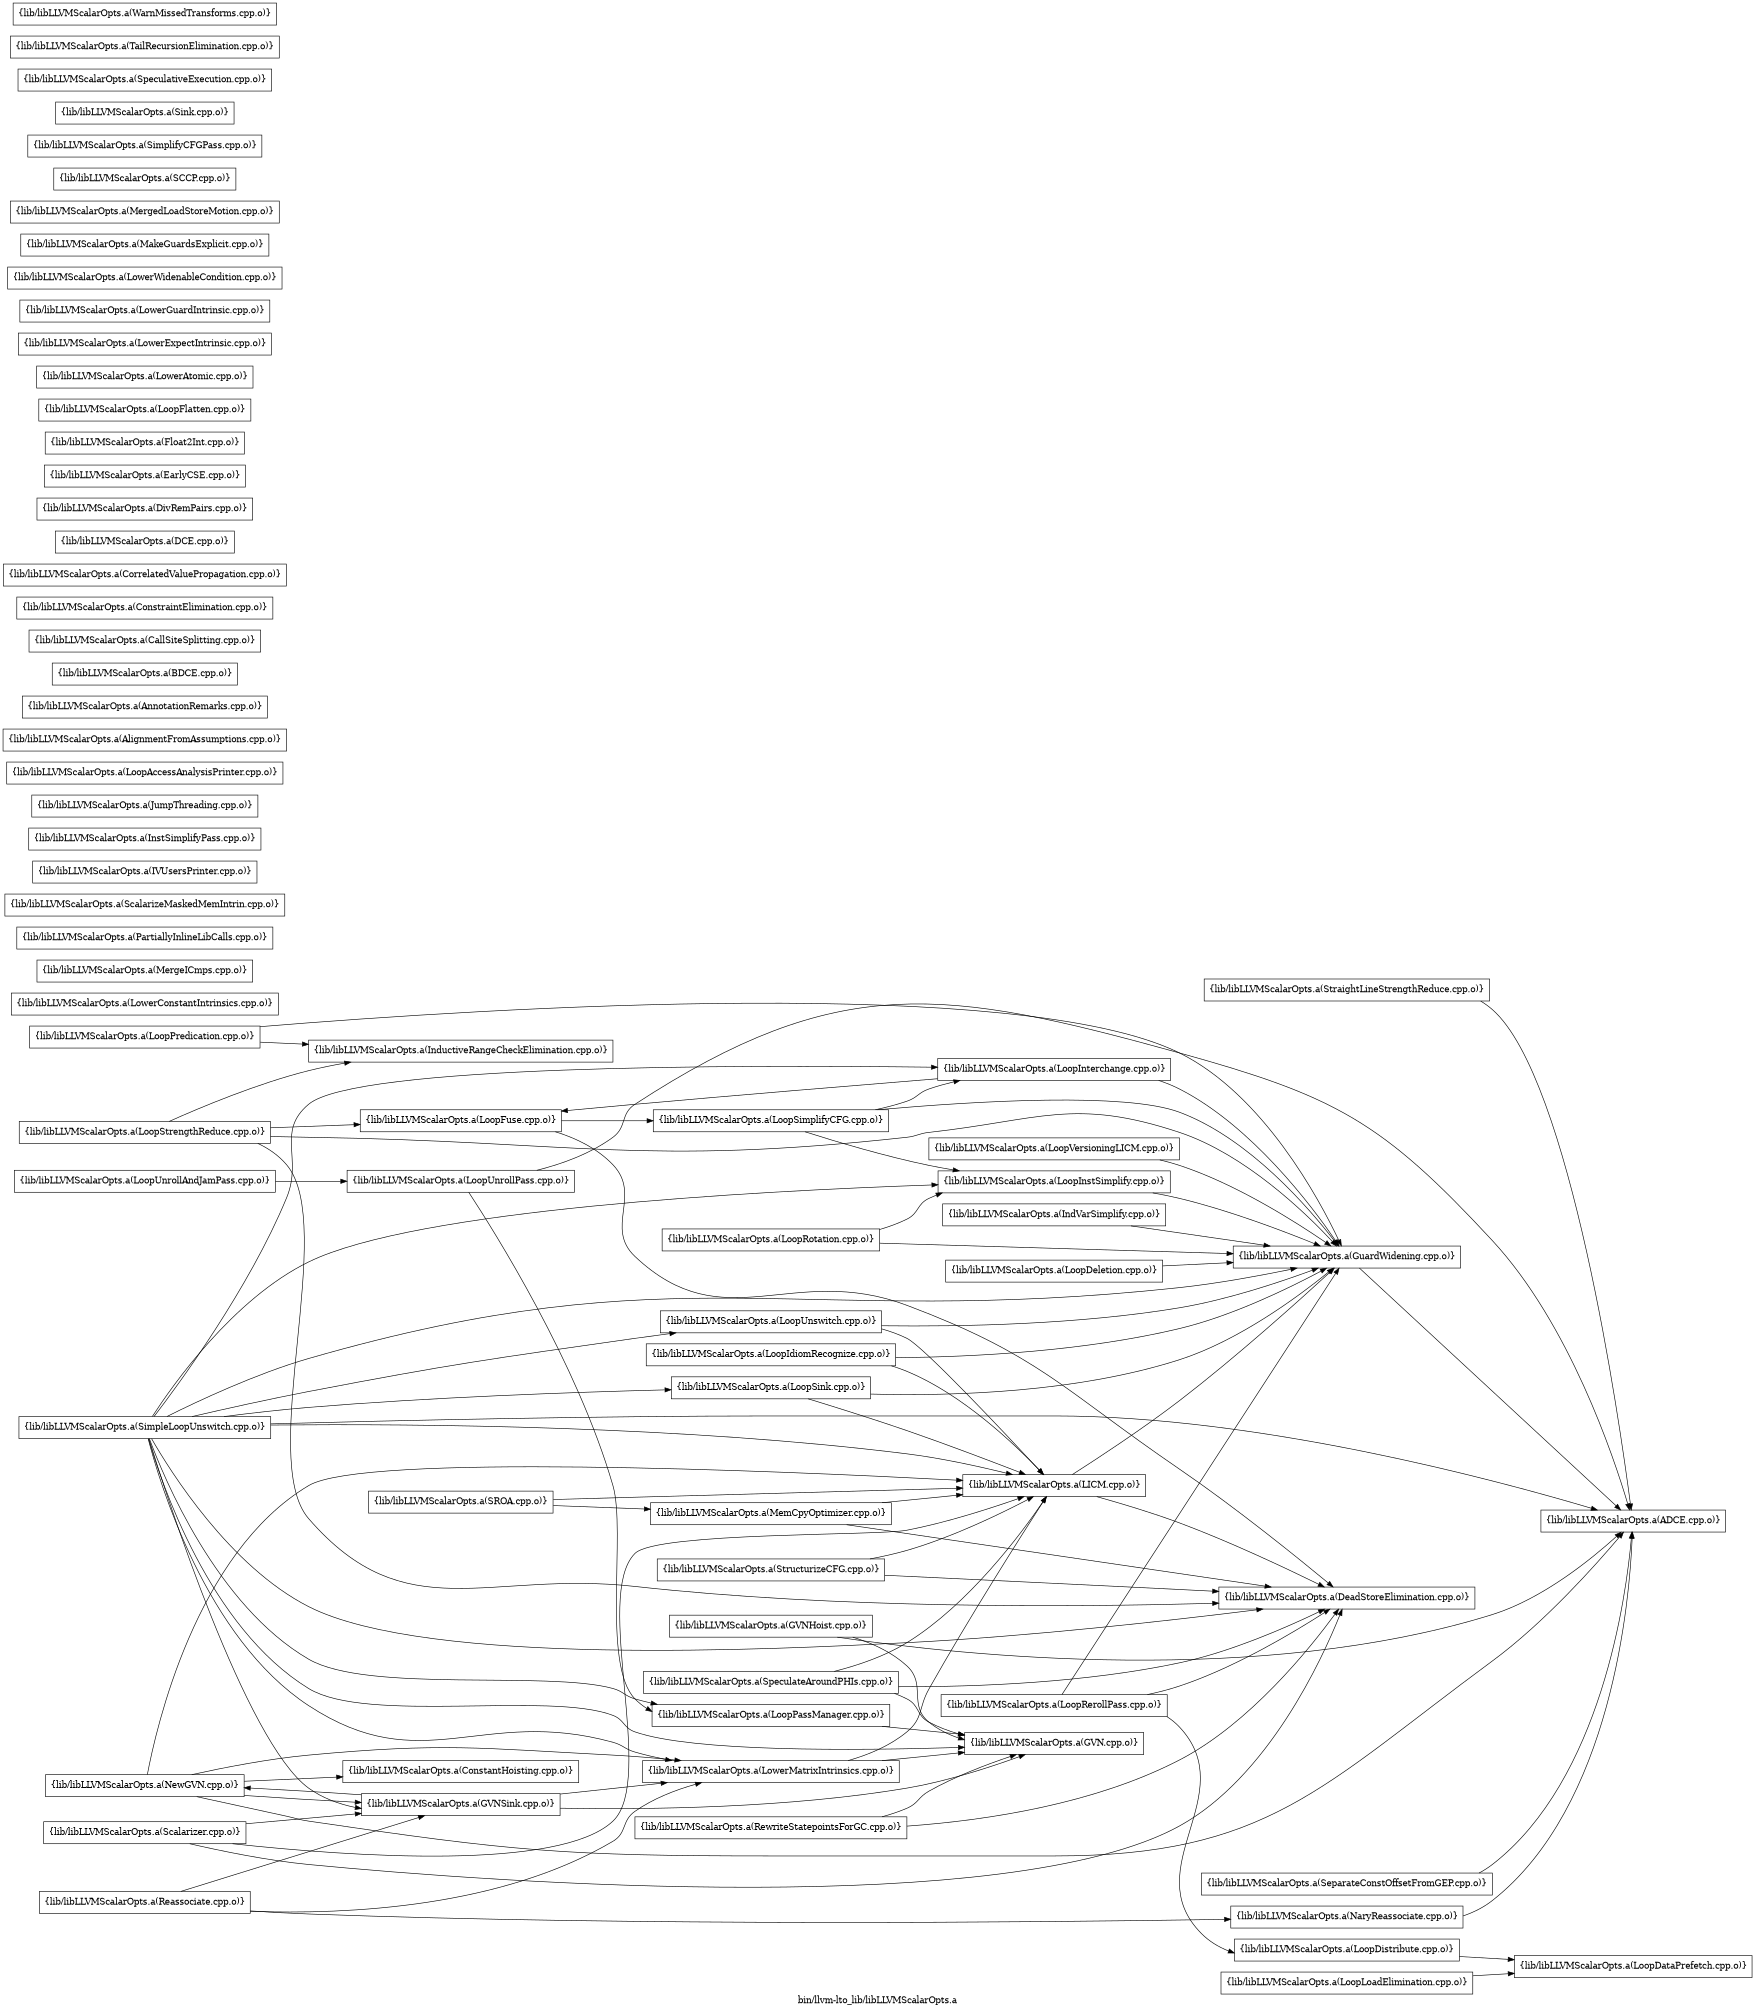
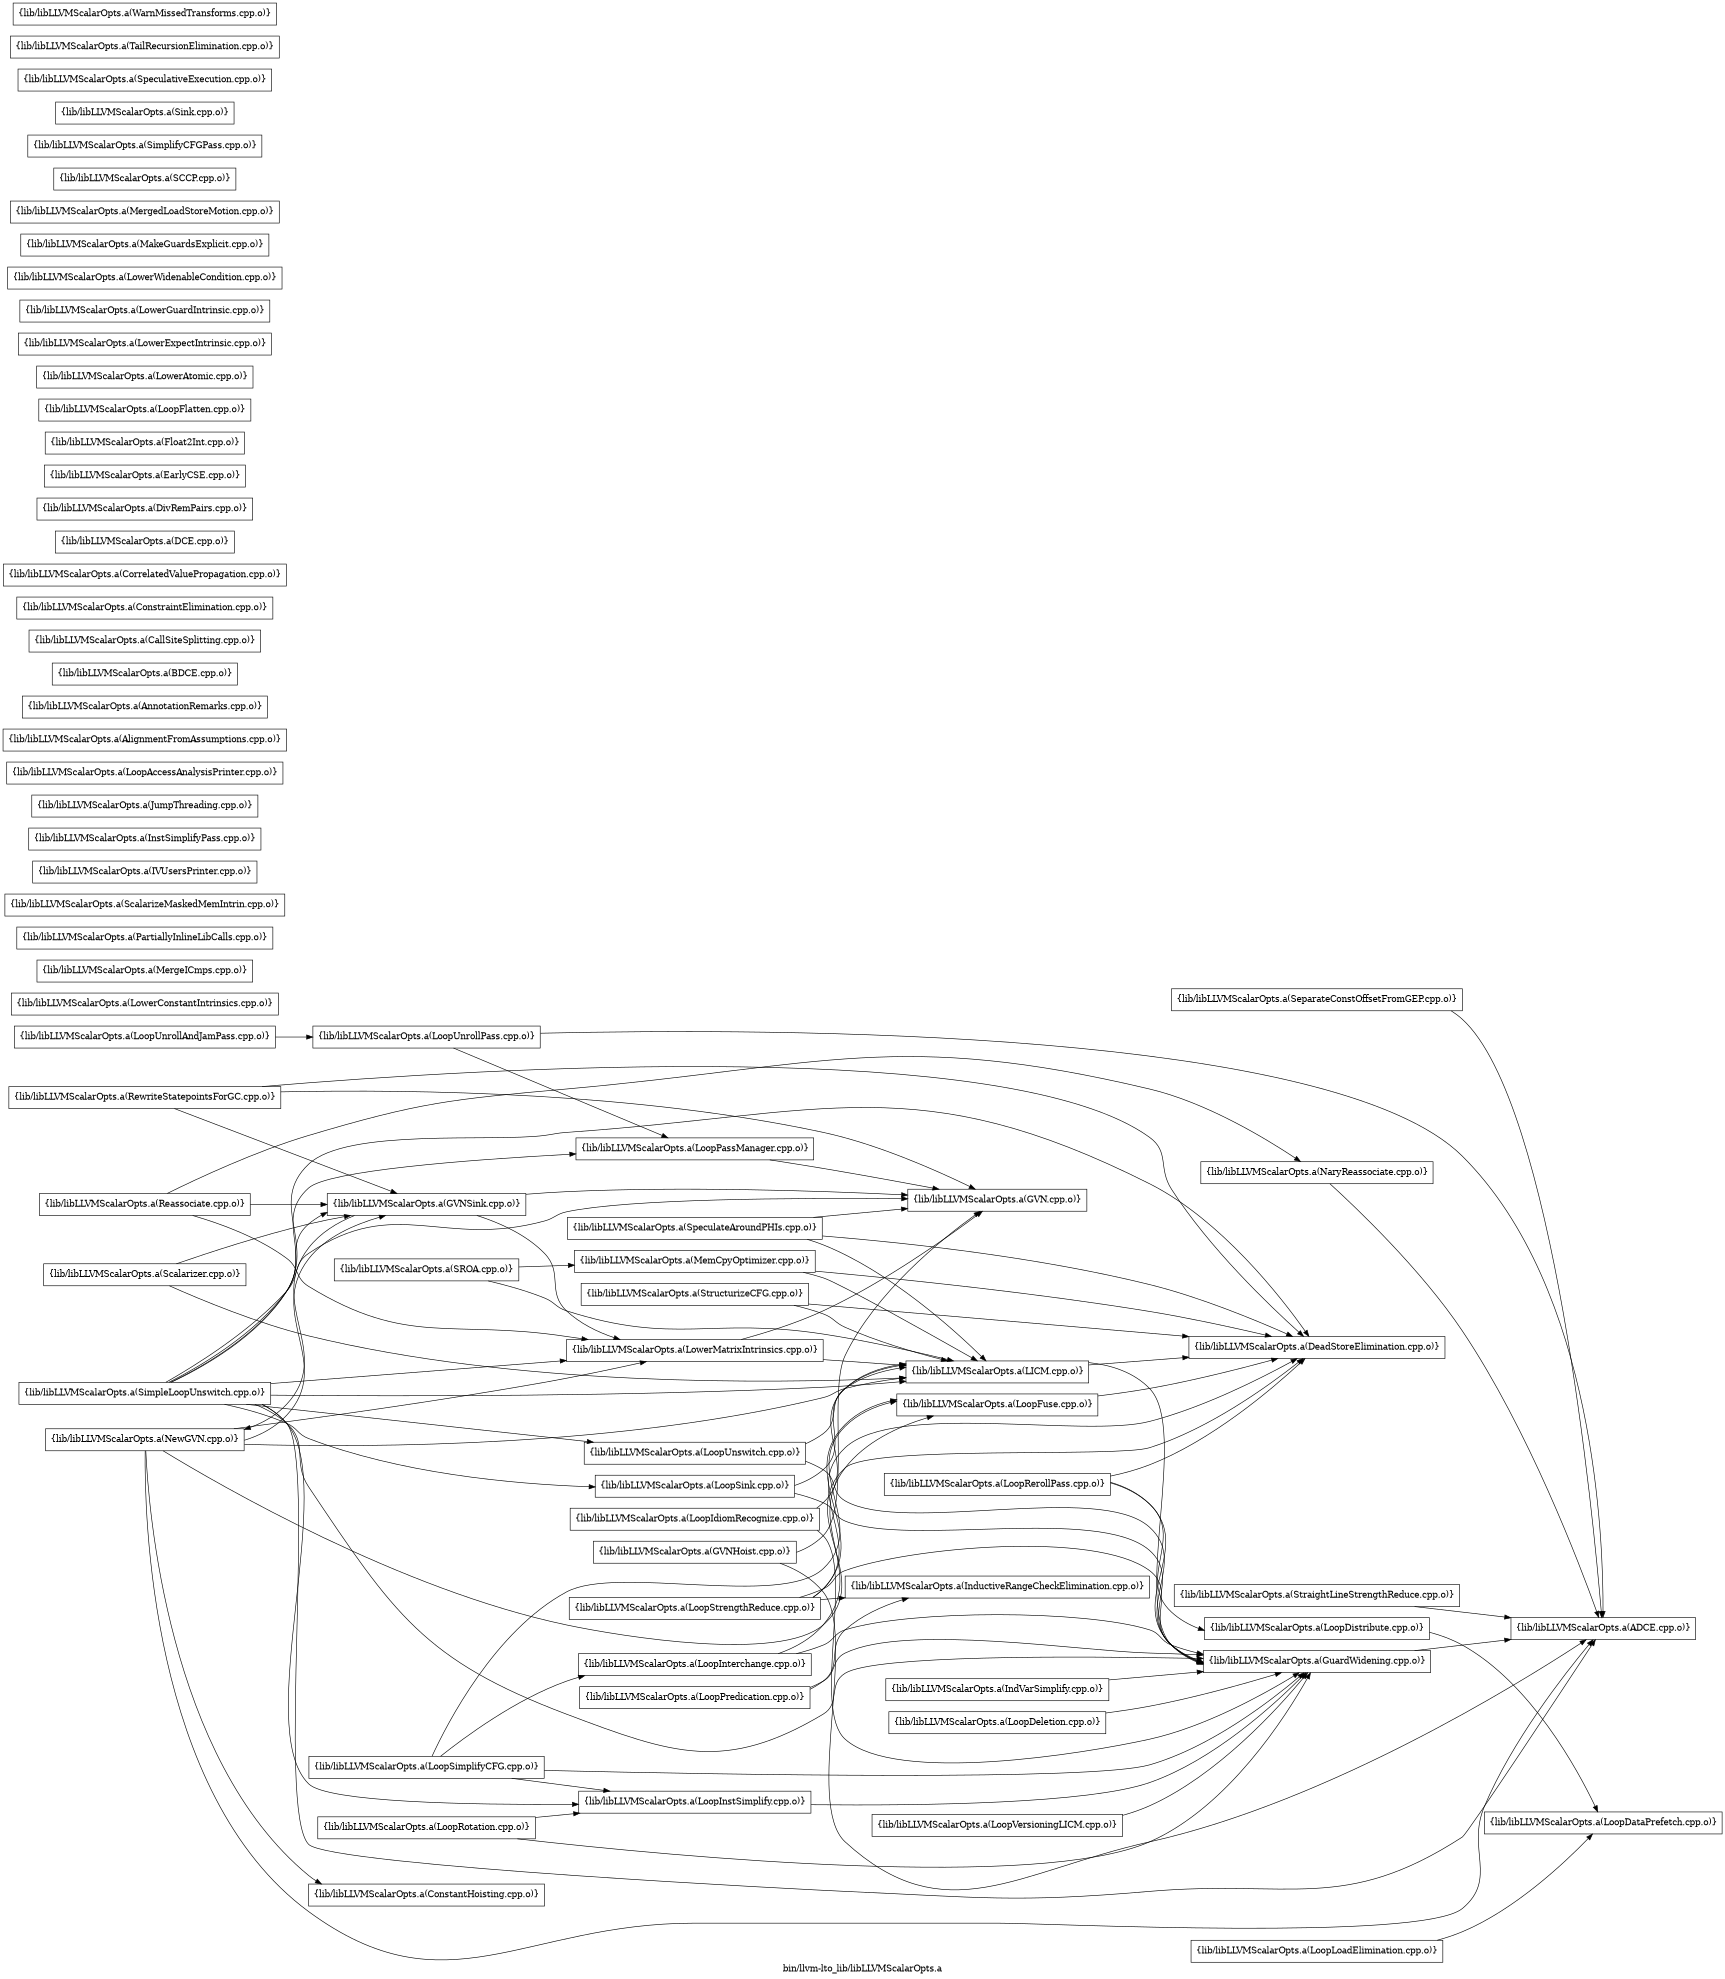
(440, 1078) -> none
(604, 1121) -> (690, 1584)
none -> (283, 1150)
(822, 1886) -> (798, 1637)
